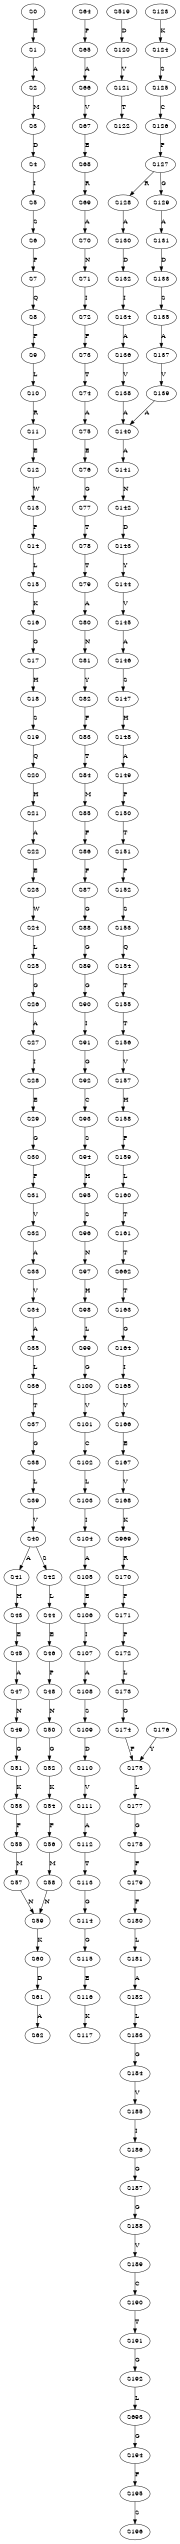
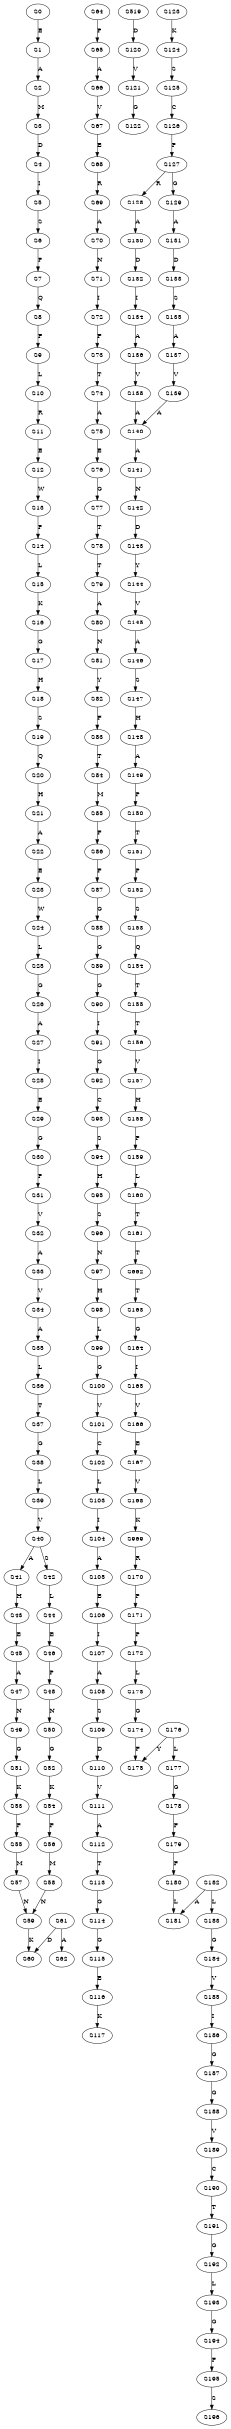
(124, 107) -> (136, 107)
(135, 1785) -> (174, 1747)
(38, 1976) -> (47, 1938)
(135, 1976) -> (194, 1900)
(135, 2417) -> (212, 2303)
